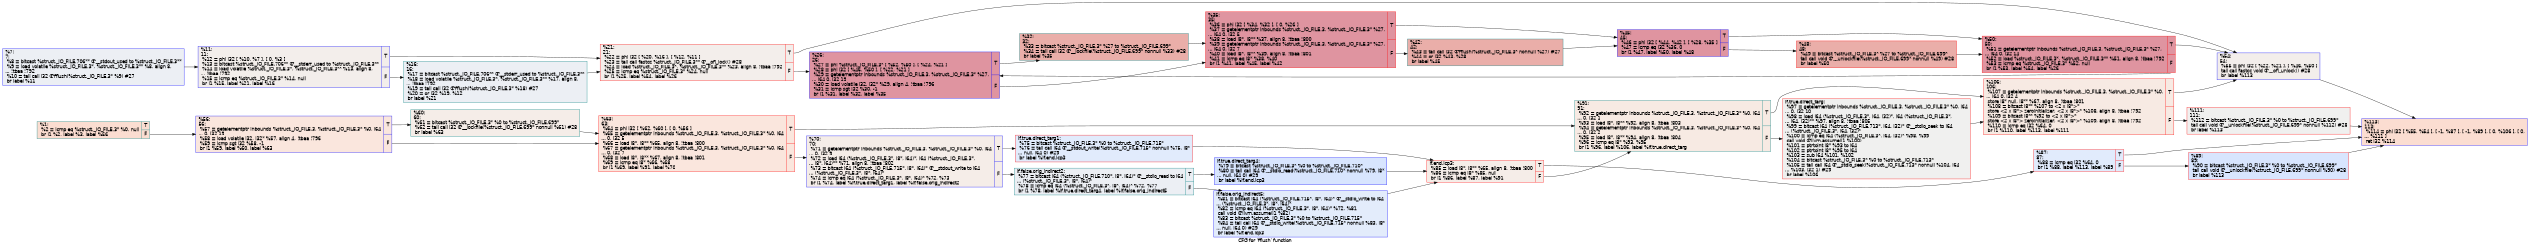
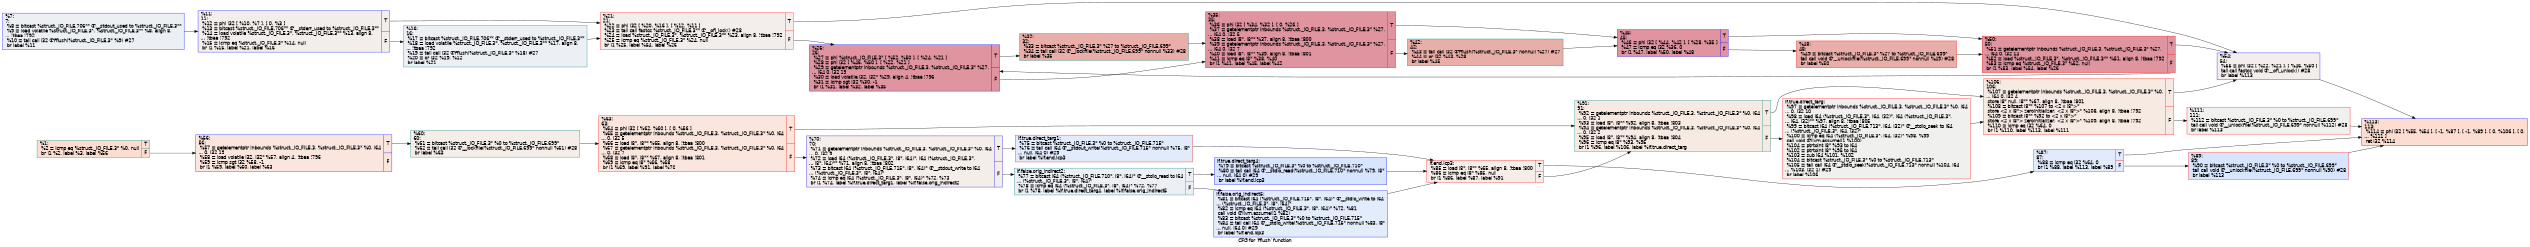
(494, 143) -> none
(1821, 146) -> (1821, 146)
